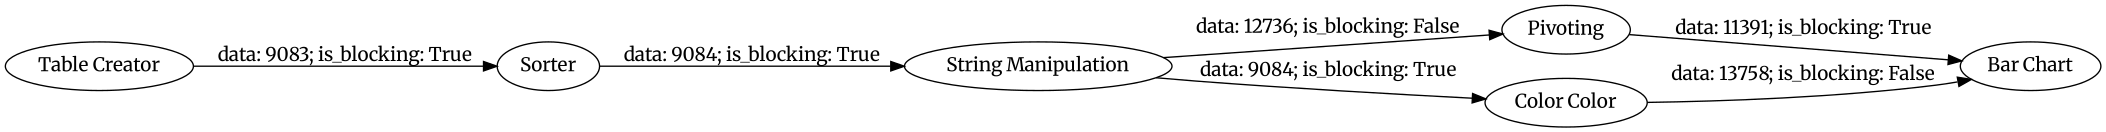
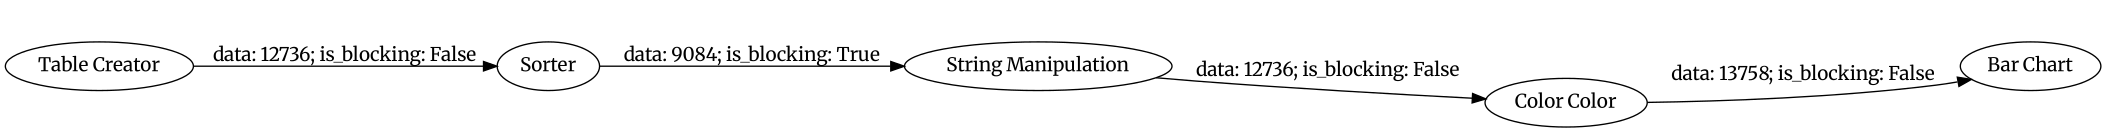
(1566, 30) -> none
(345, 56) -> (345, 56)
(1328, 71) -> (1328, 71)
